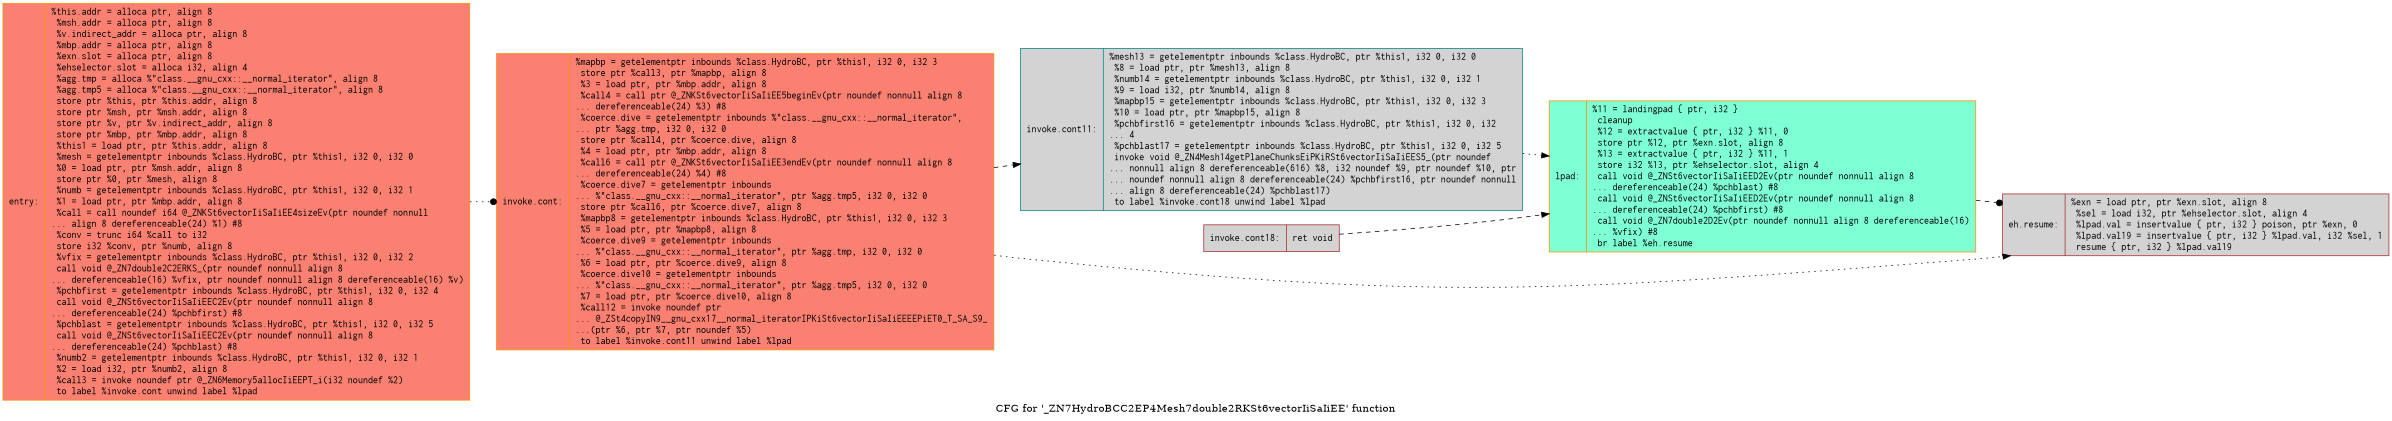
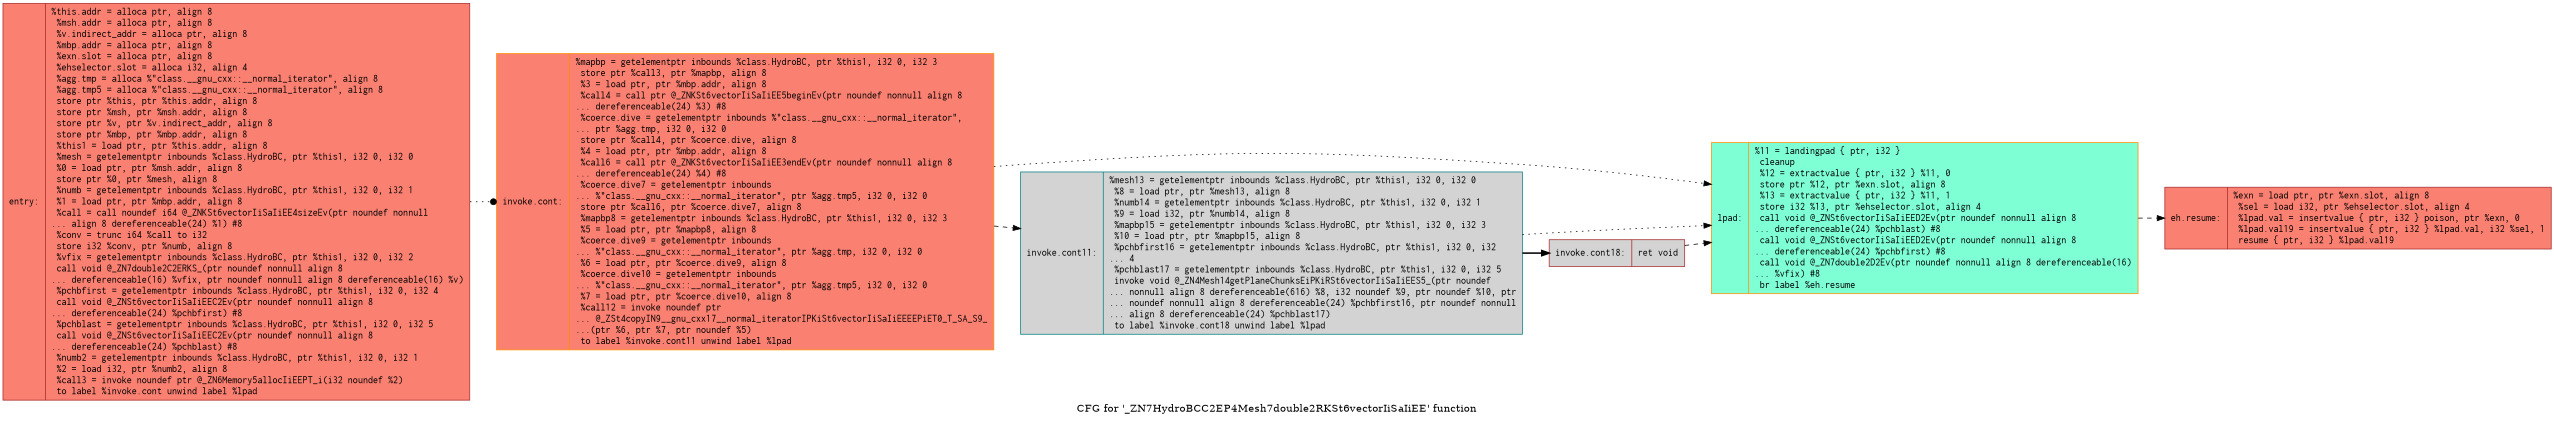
(1986, 201) -> (2148, 218)
(236, 202) -> (236, 202)
(2196, 225) -> (2358, 218)
none -> (1532, 253)
(1498, 287) -> (1349, 155)
